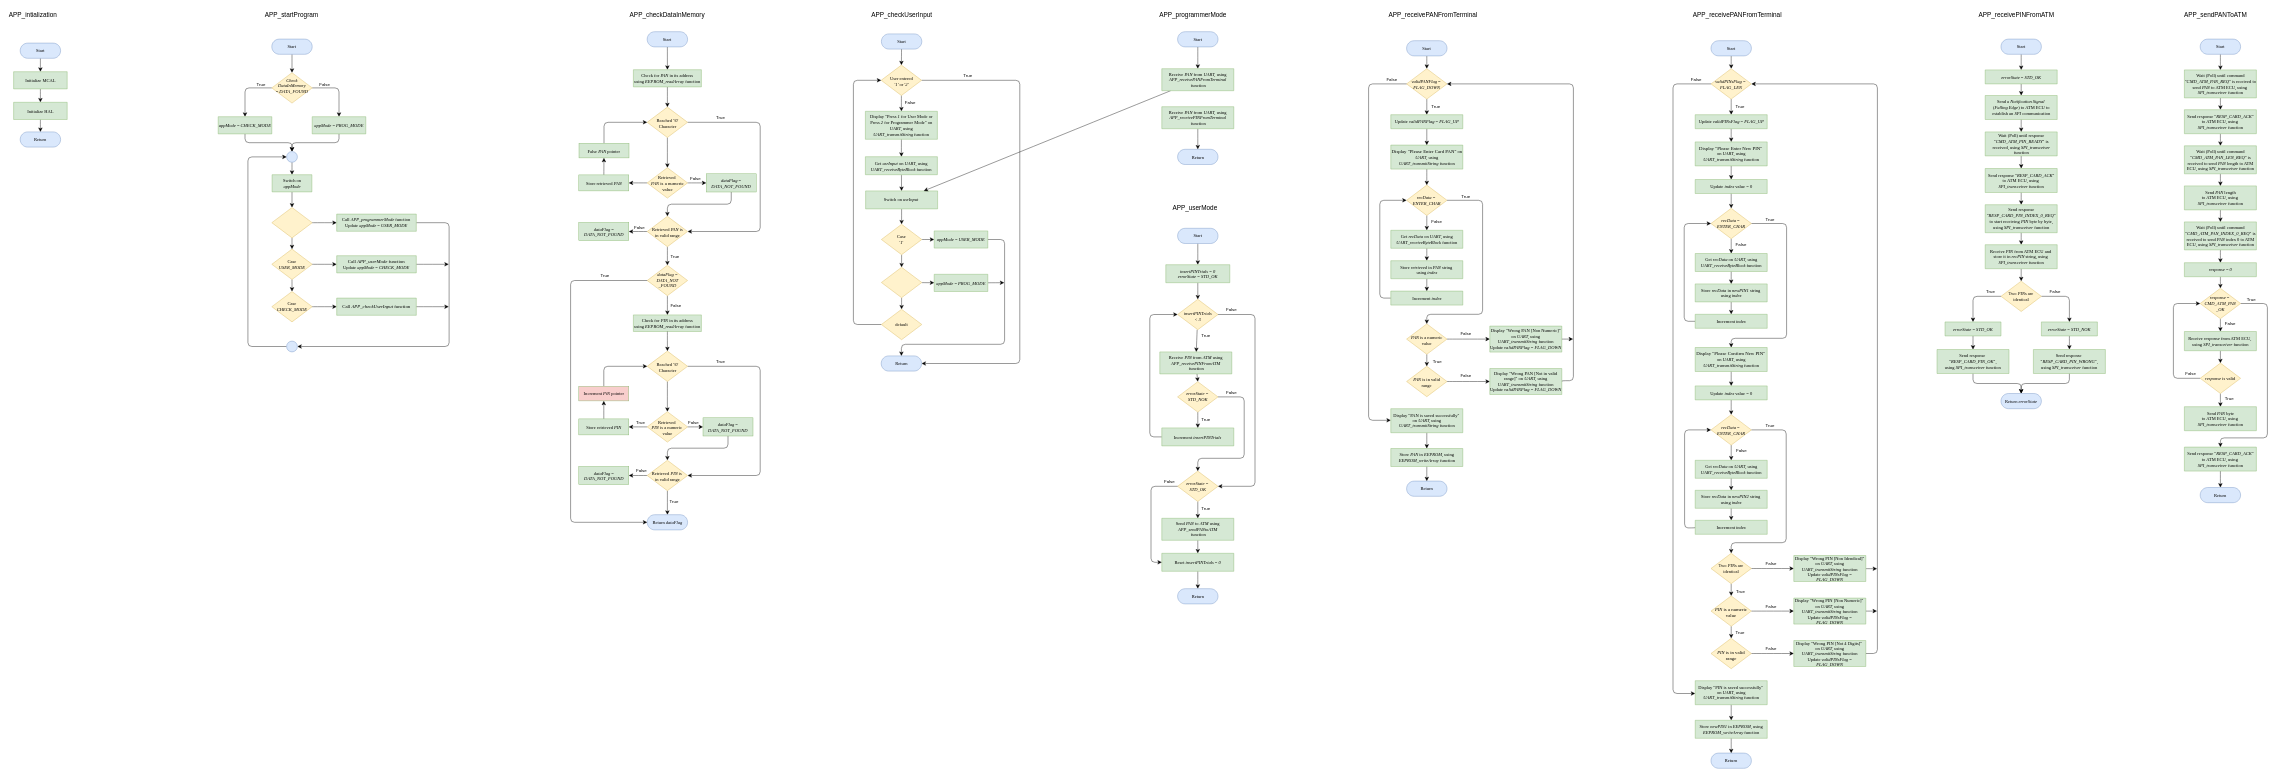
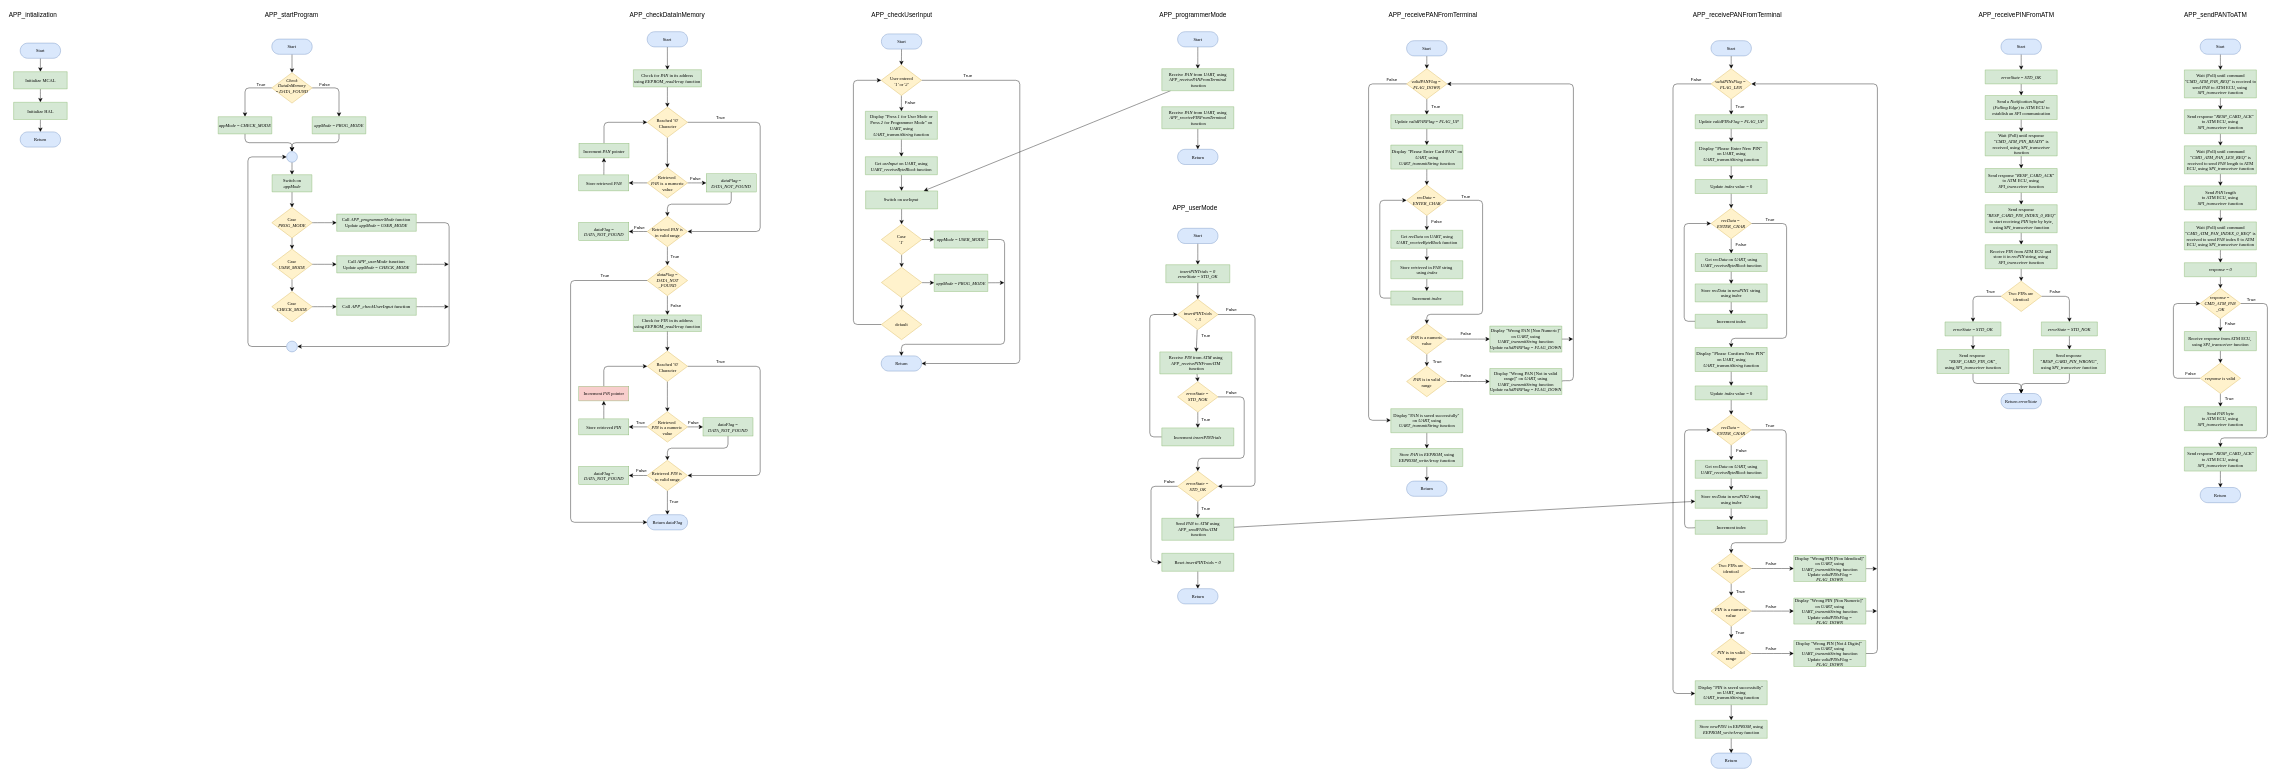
(604, 151) -> (604, 151)
none -> (292, 223)
(1198, 548) -> (1690, 502)
